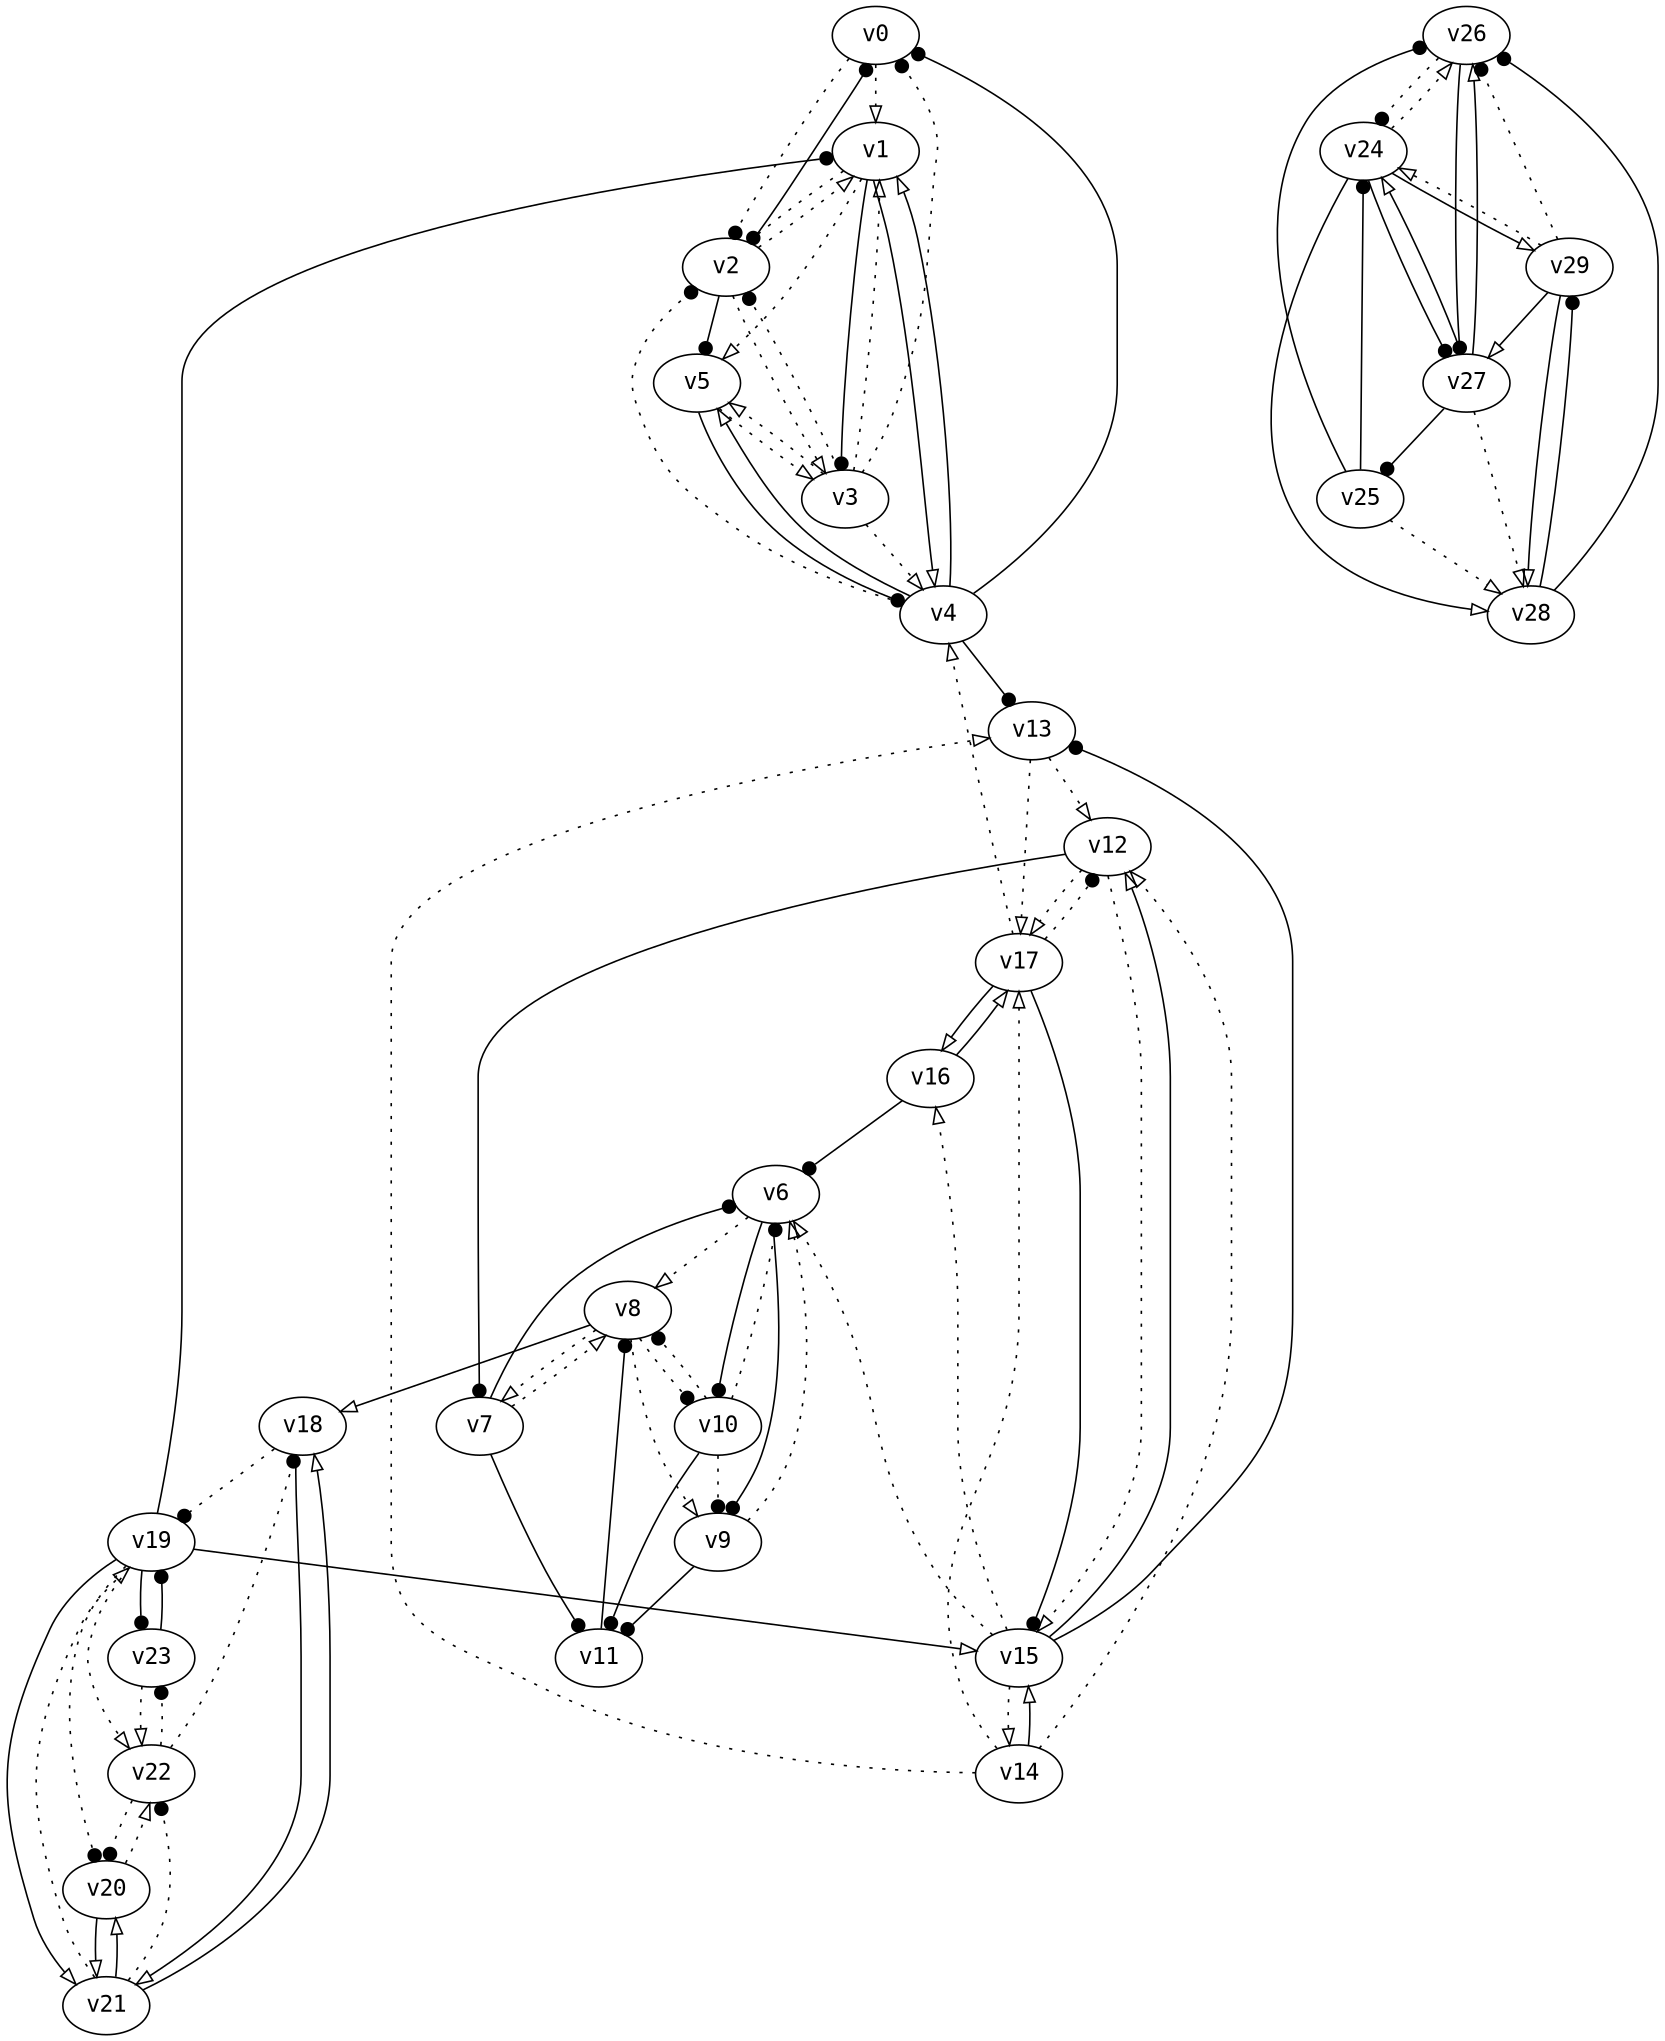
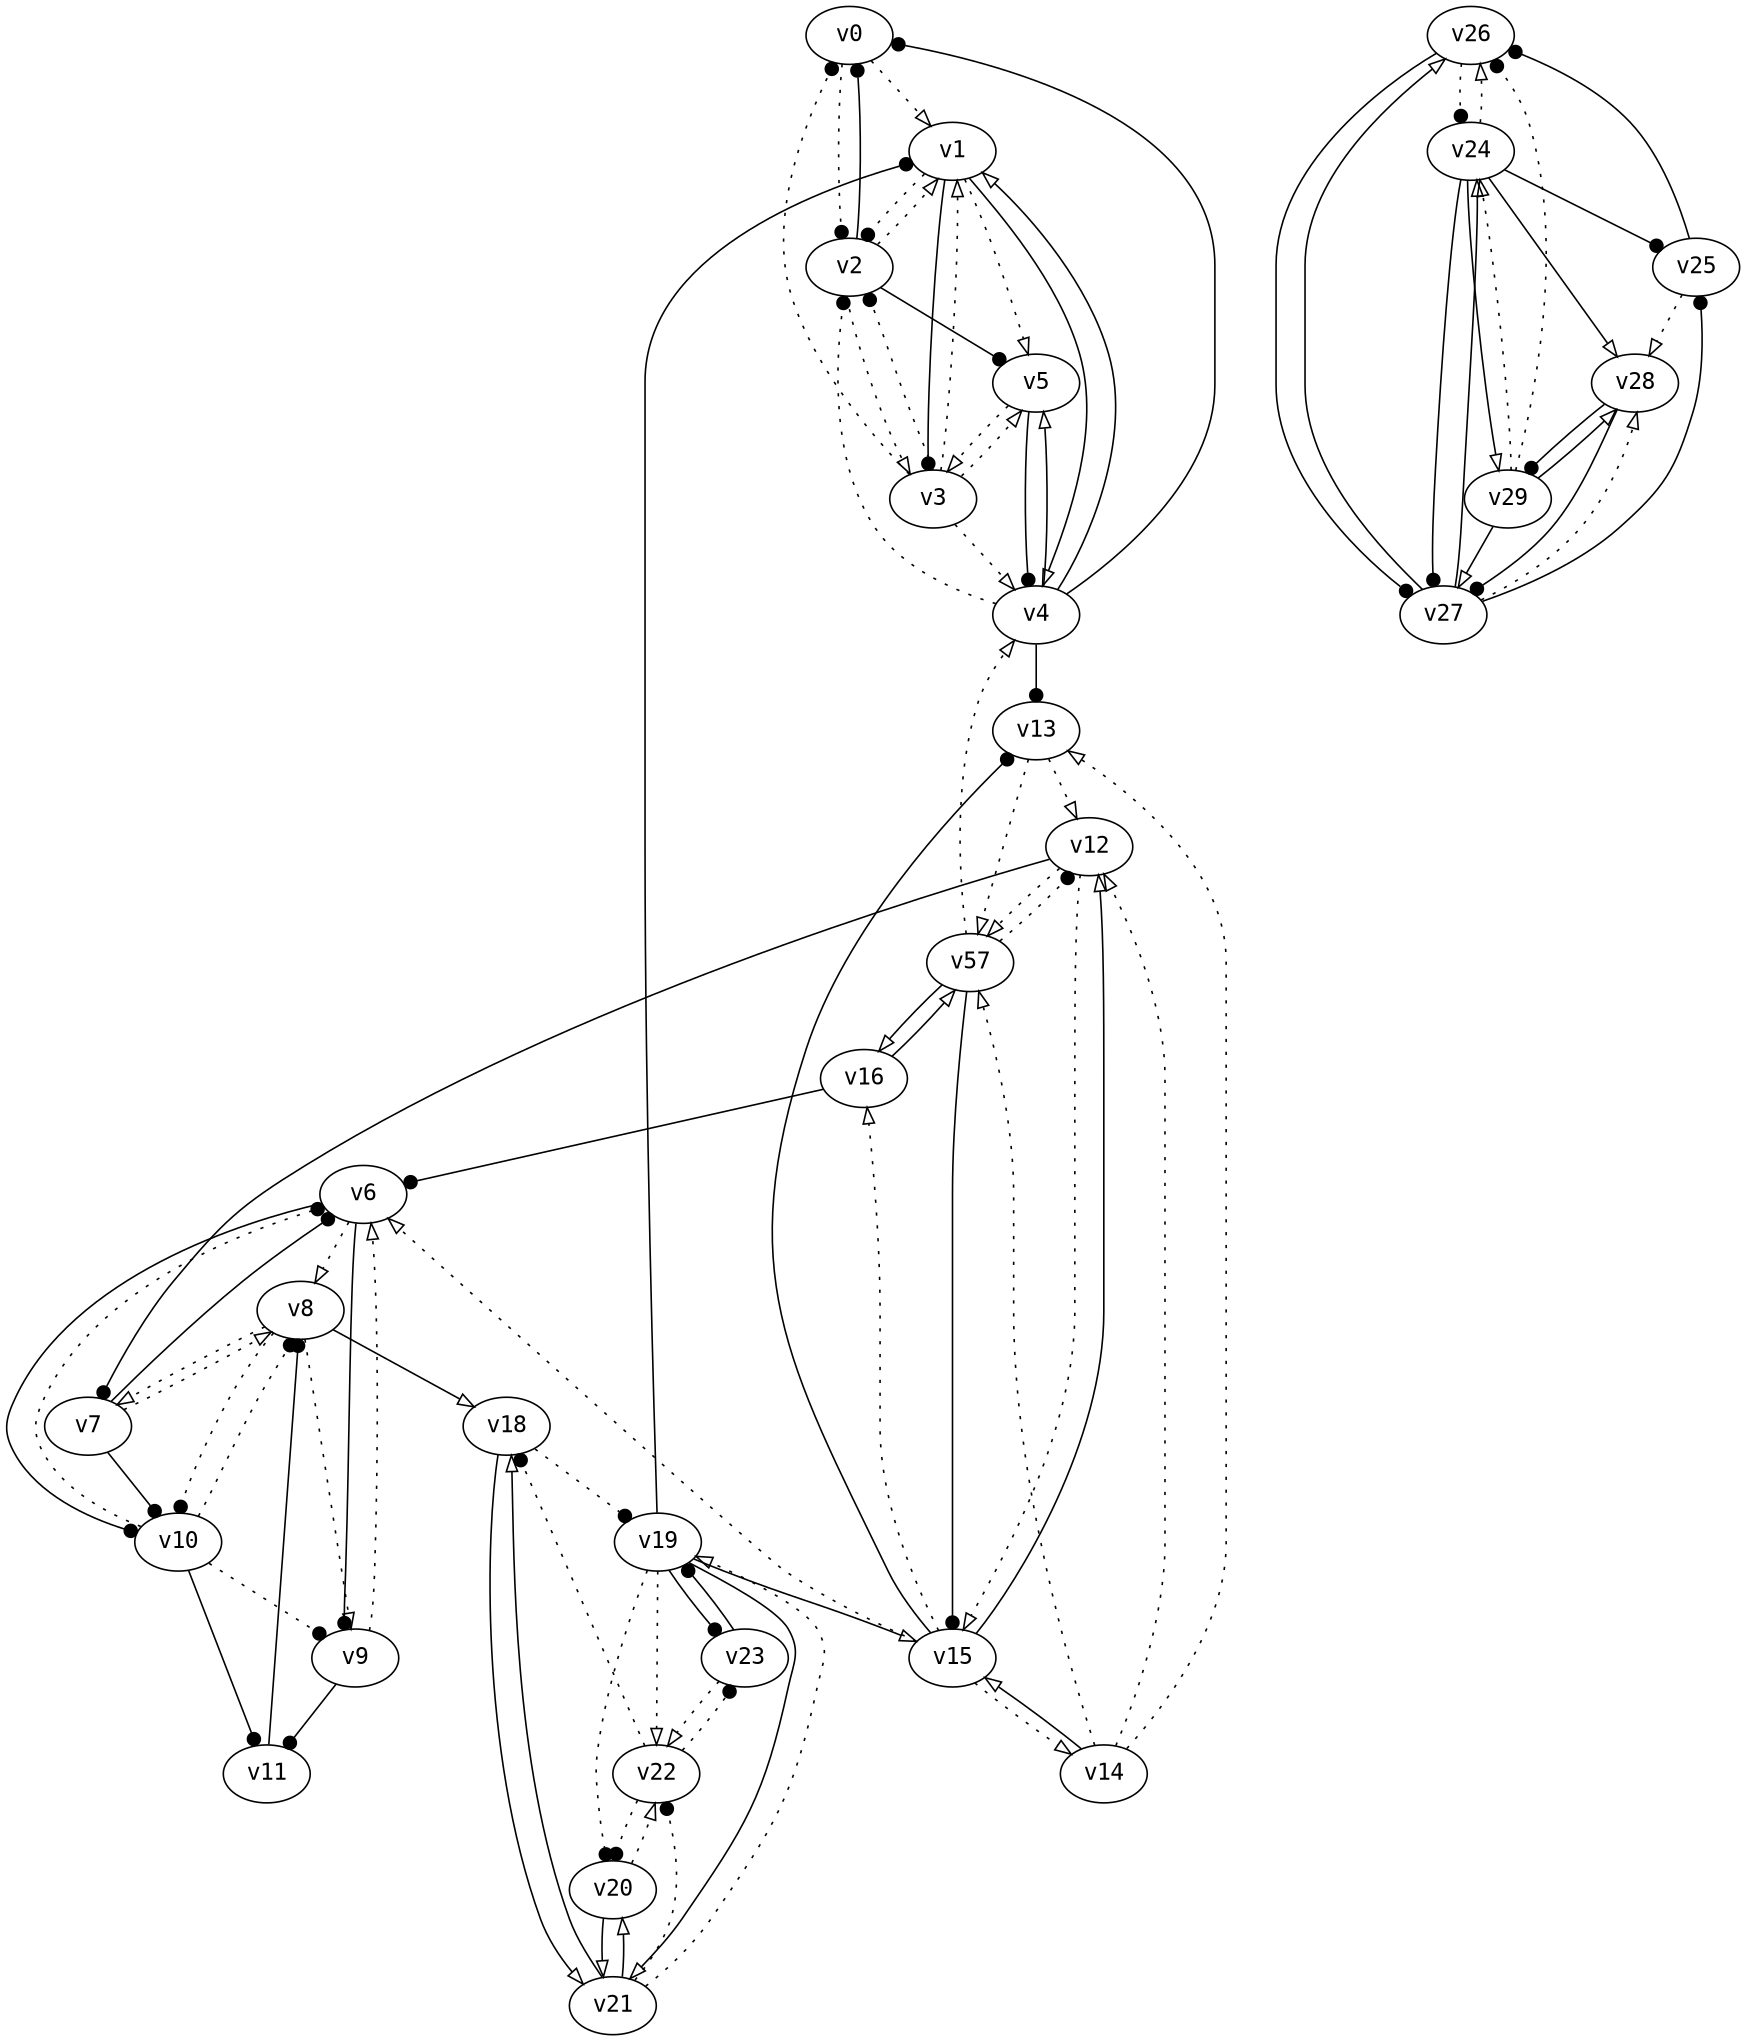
(1658, 312) -> (1565, 510)
(1362, 332) -> (1578, 206)
(1019, 963) -> (970, 963)
(529, 1539) -> (129, 1479)
